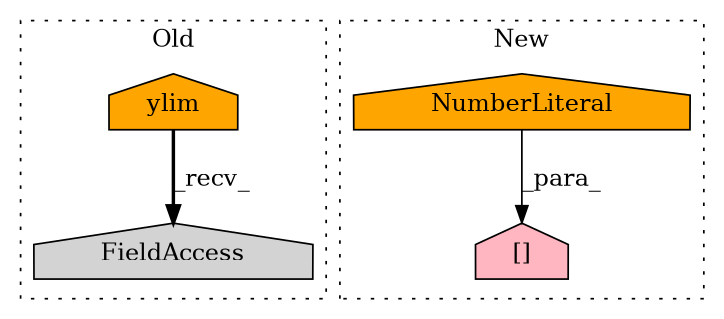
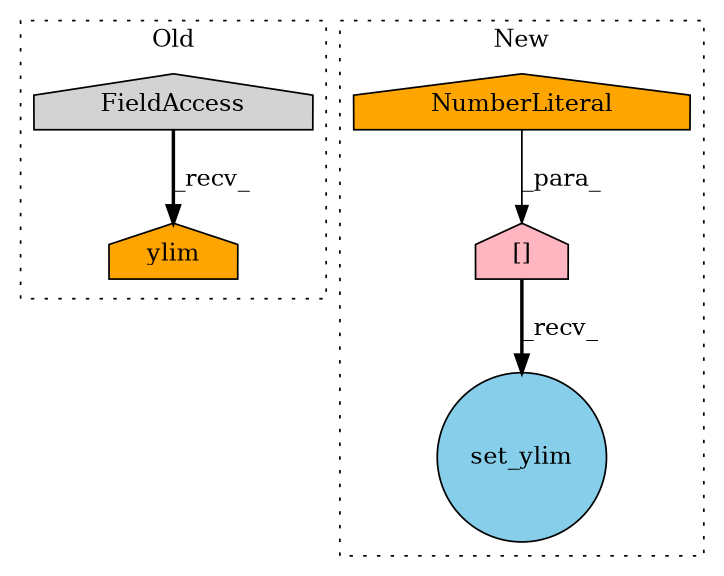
(173, 168) -> (173, 168)
none -> (522, 457)
